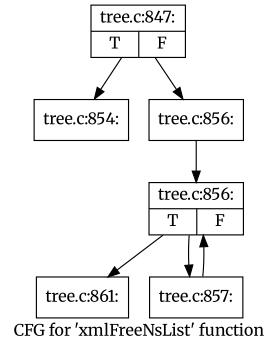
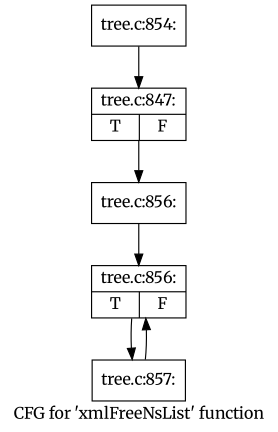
(111, 74) -> (139, 62)
(82, 297) -> none
